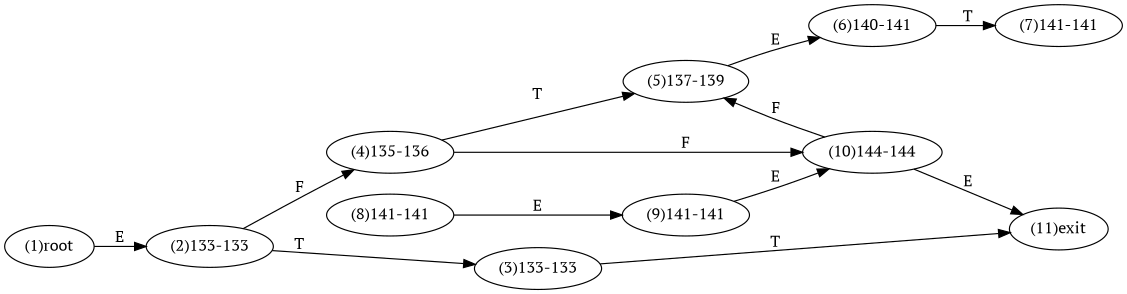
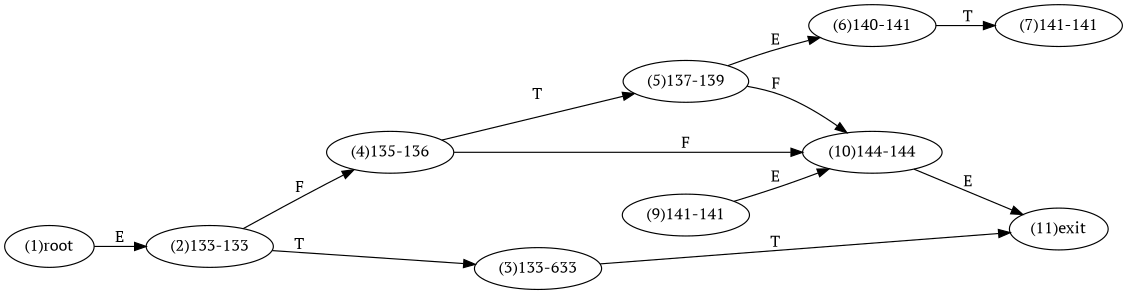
(779, 121) -> (794, 101)
(390, 215) -> none
(538, 269) -> (538, 269)
